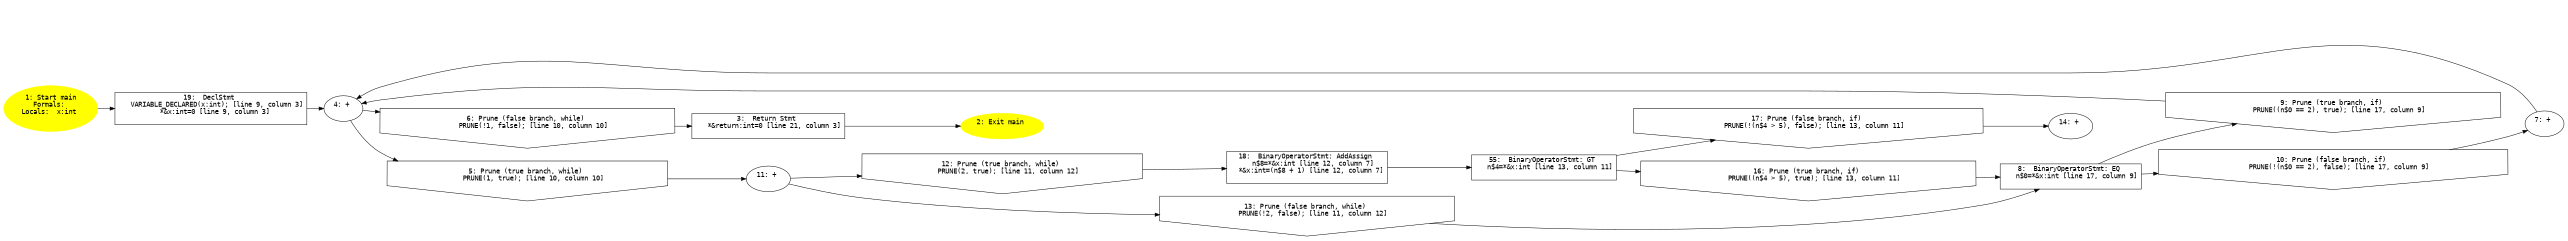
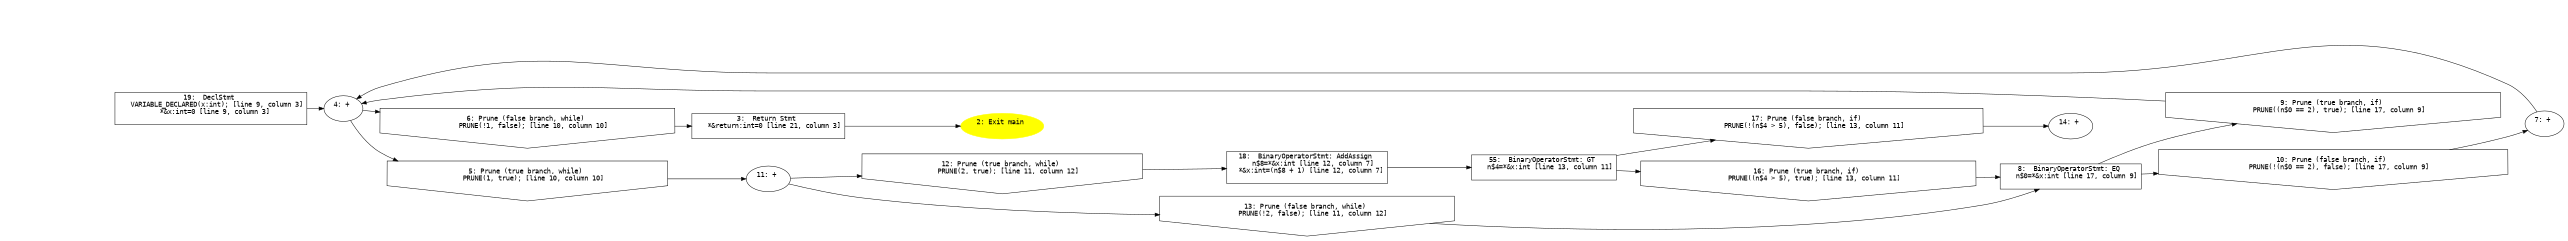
(51, 109) -> none
